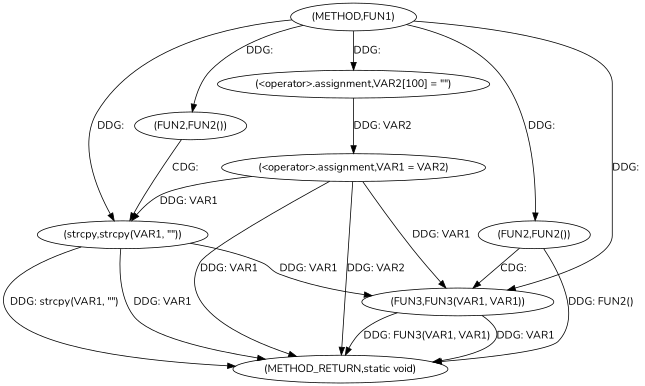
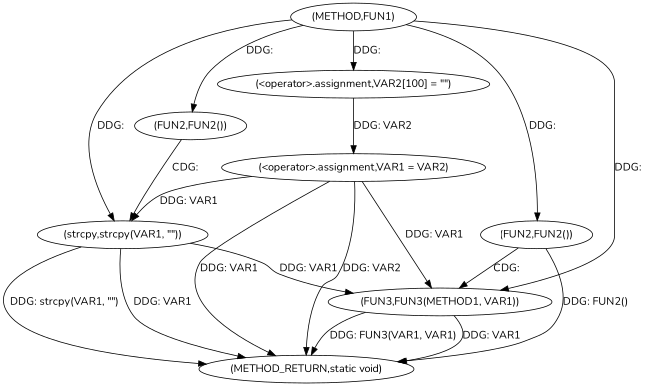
(458, 302) -> (440, 302)
